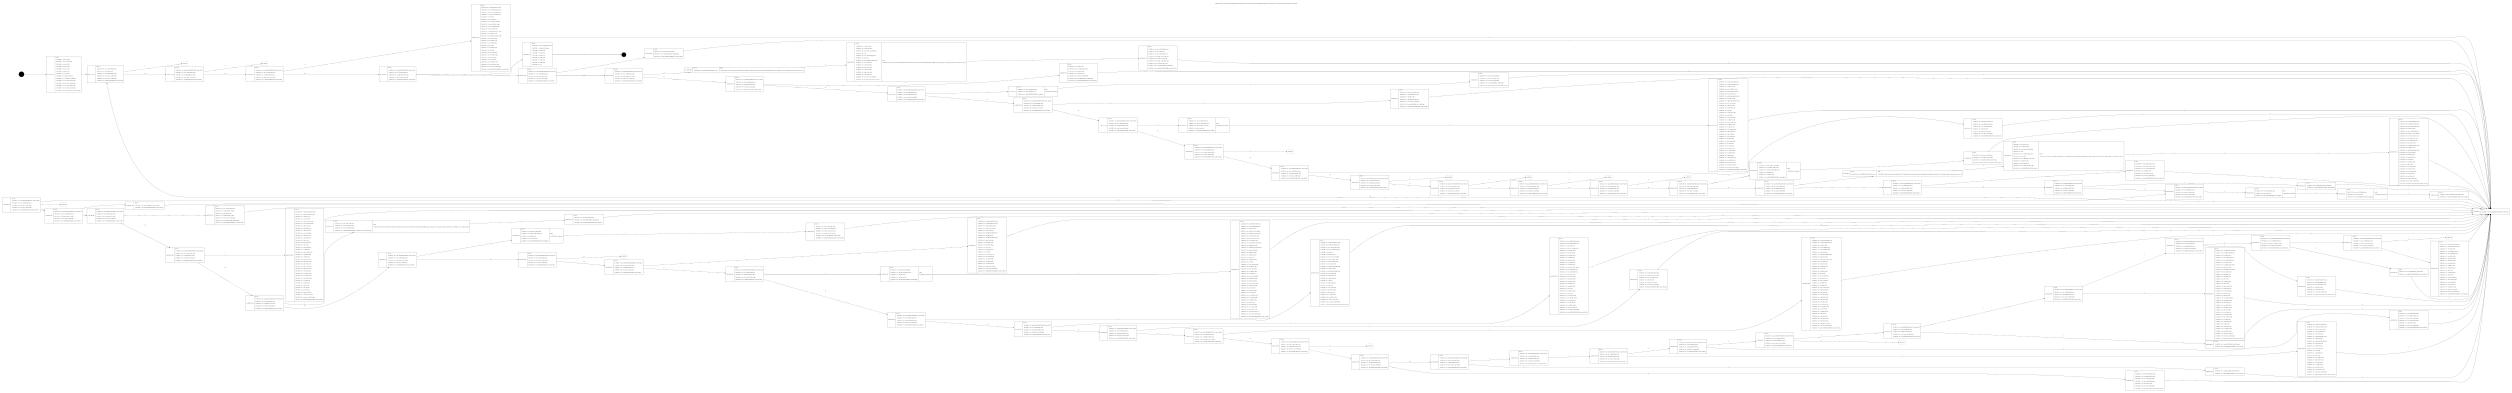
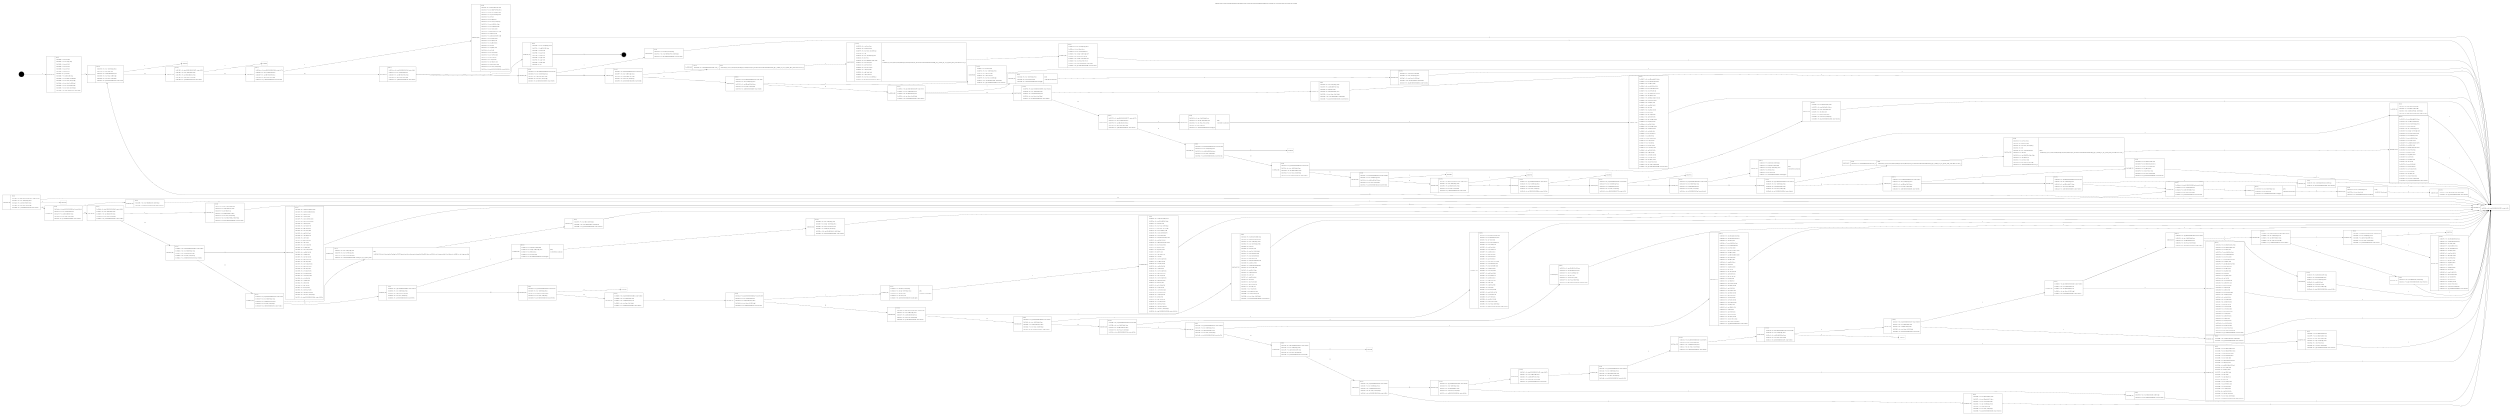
(987, 245) -> none
